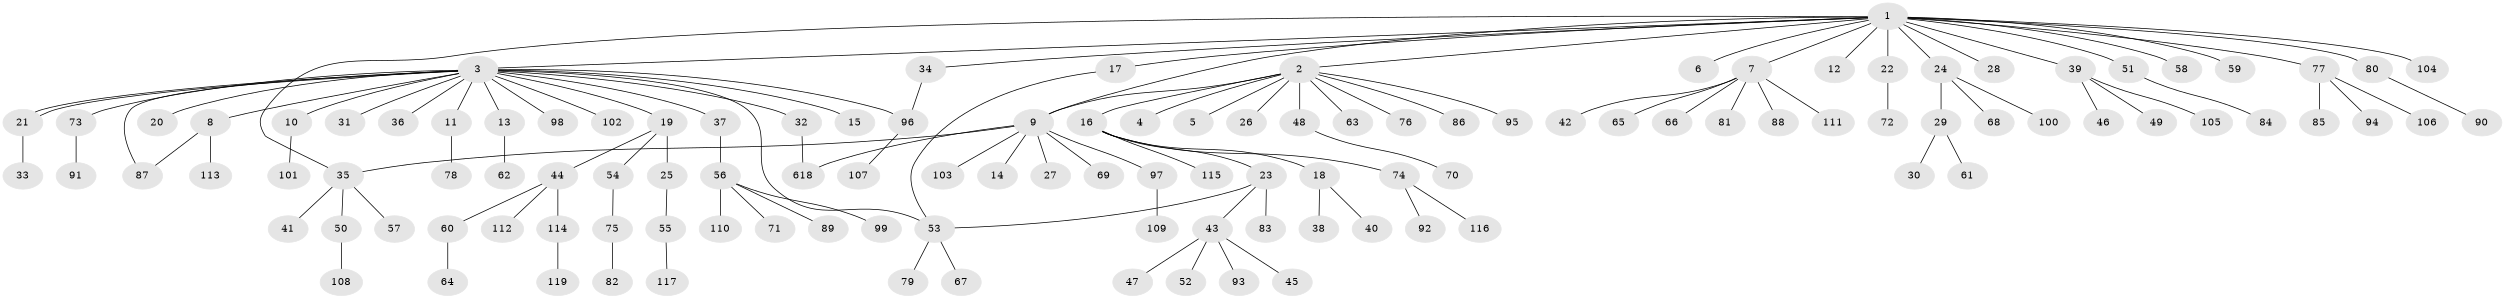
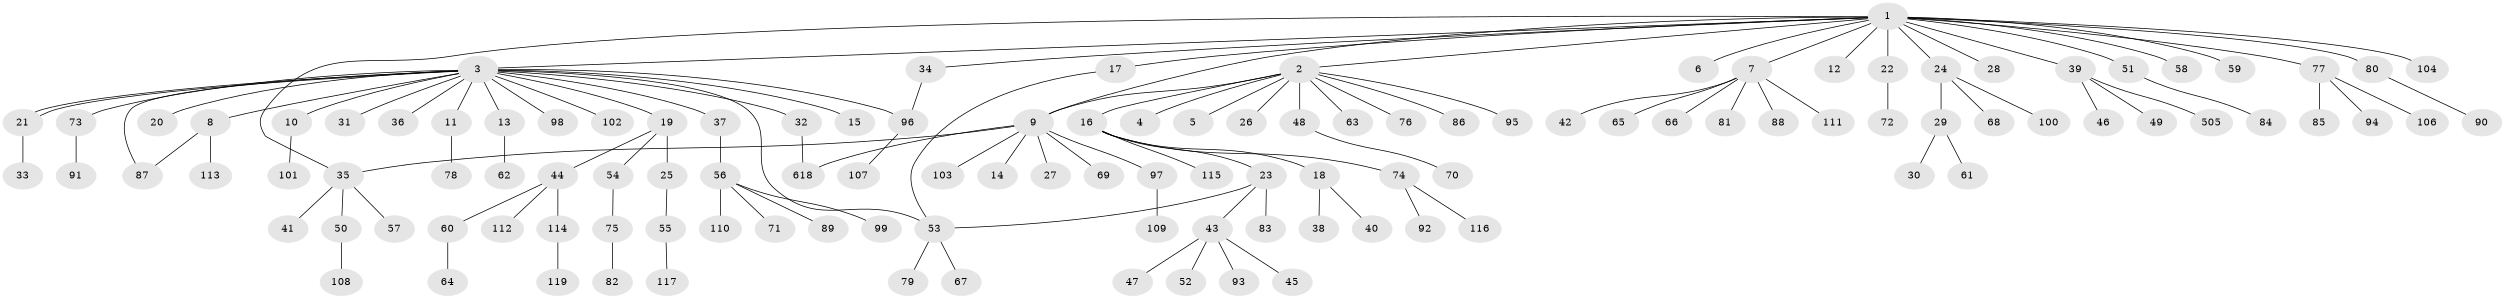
(2211, 123) -> (2211, 123)
